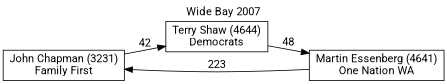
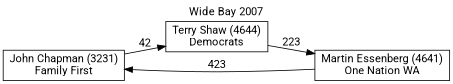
(289, 43) -> (291, 43)
(217, 65) -> (217, 65)
